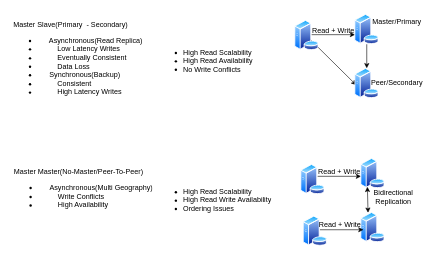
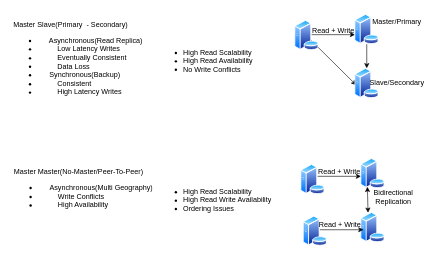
(397, 83) -> (397, 83)
